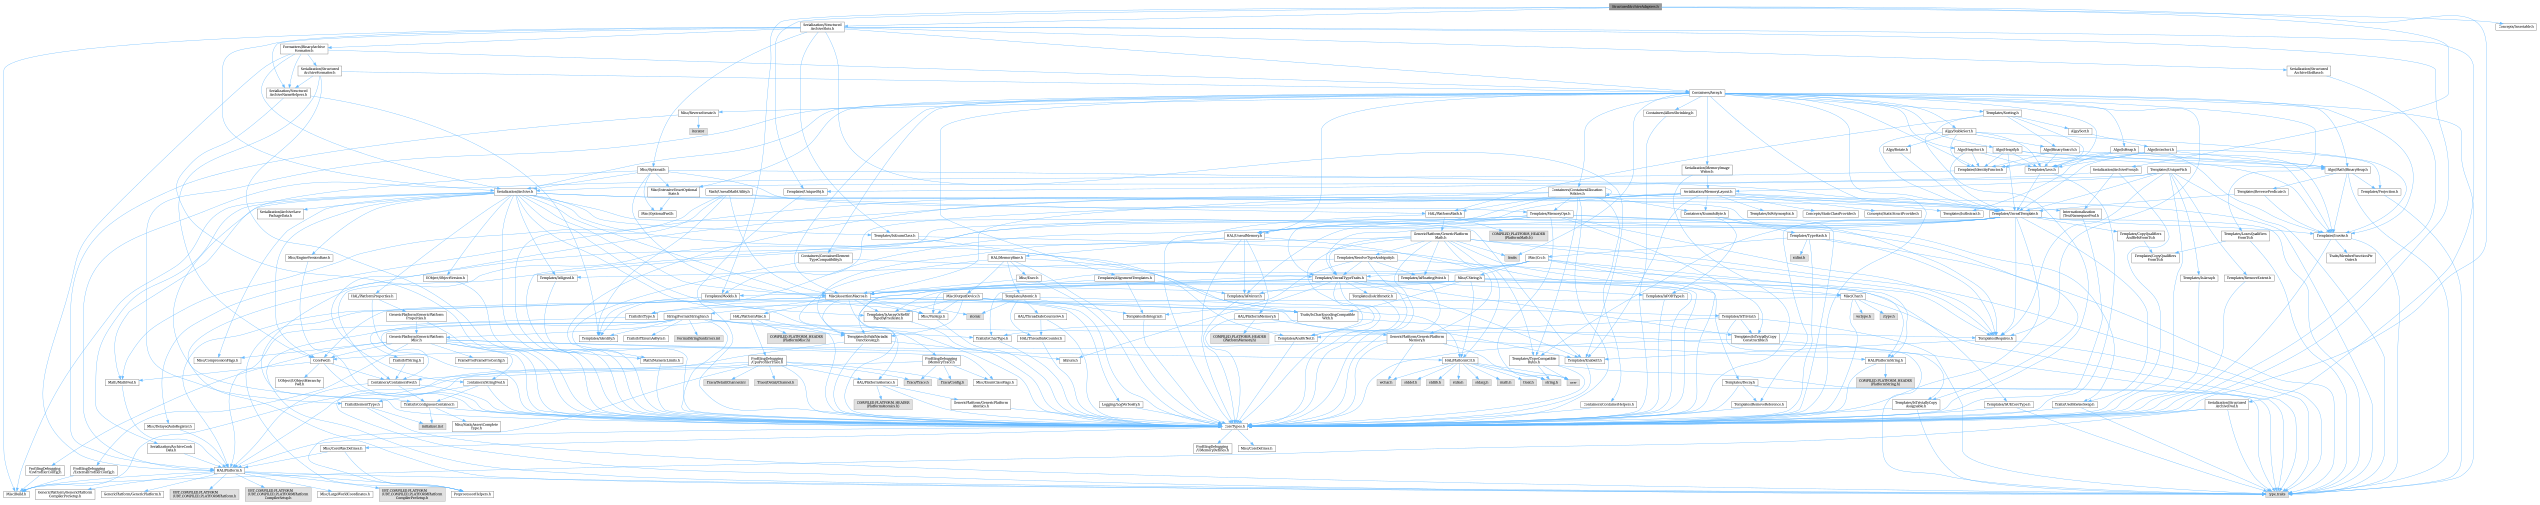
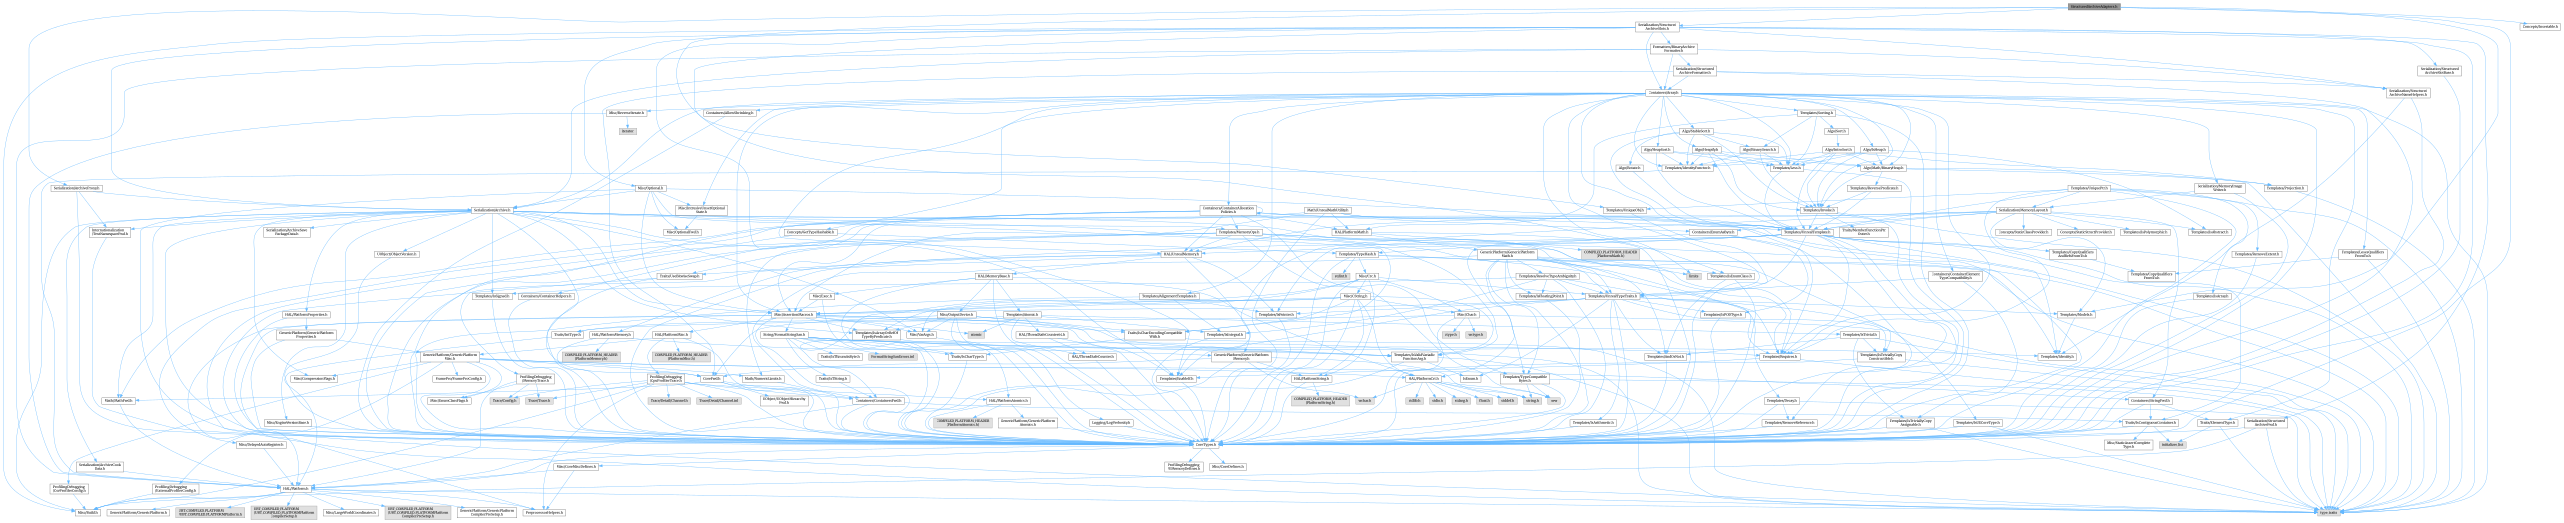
(2174, 225) -> (1813, 221)
none -> (811, 232)
none -> (1660, 233)
(1506, 383) -> none
